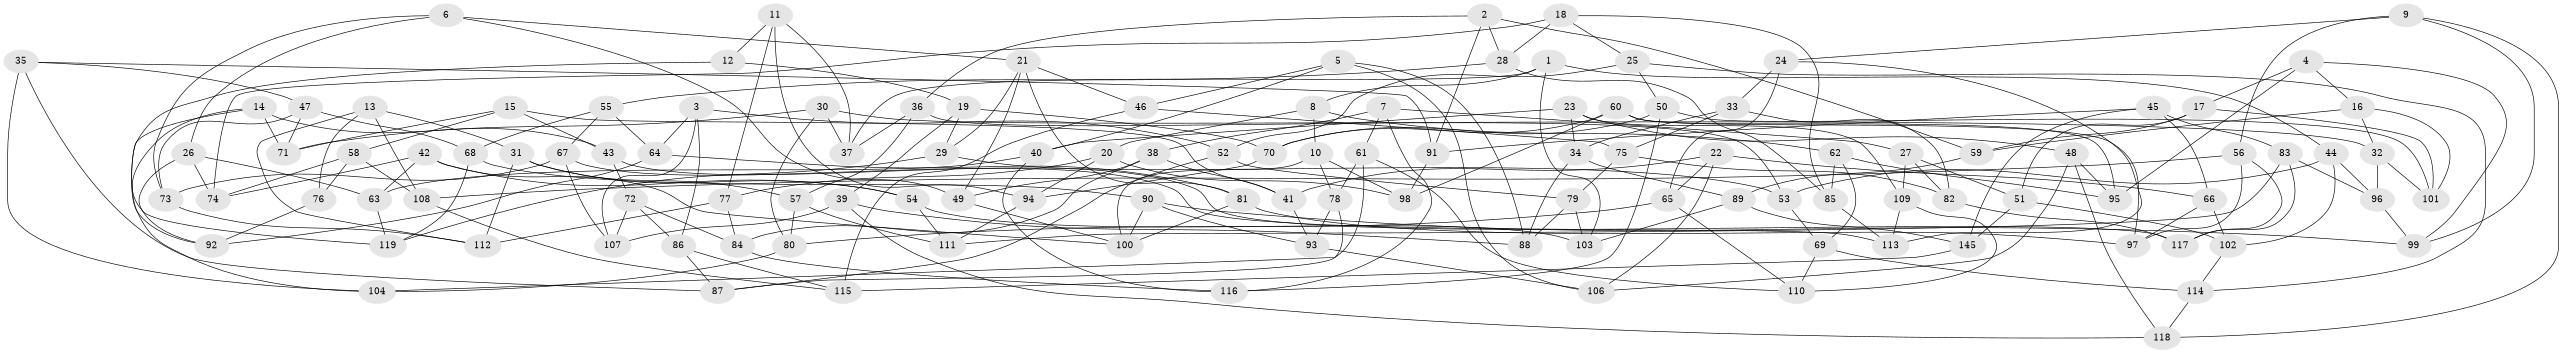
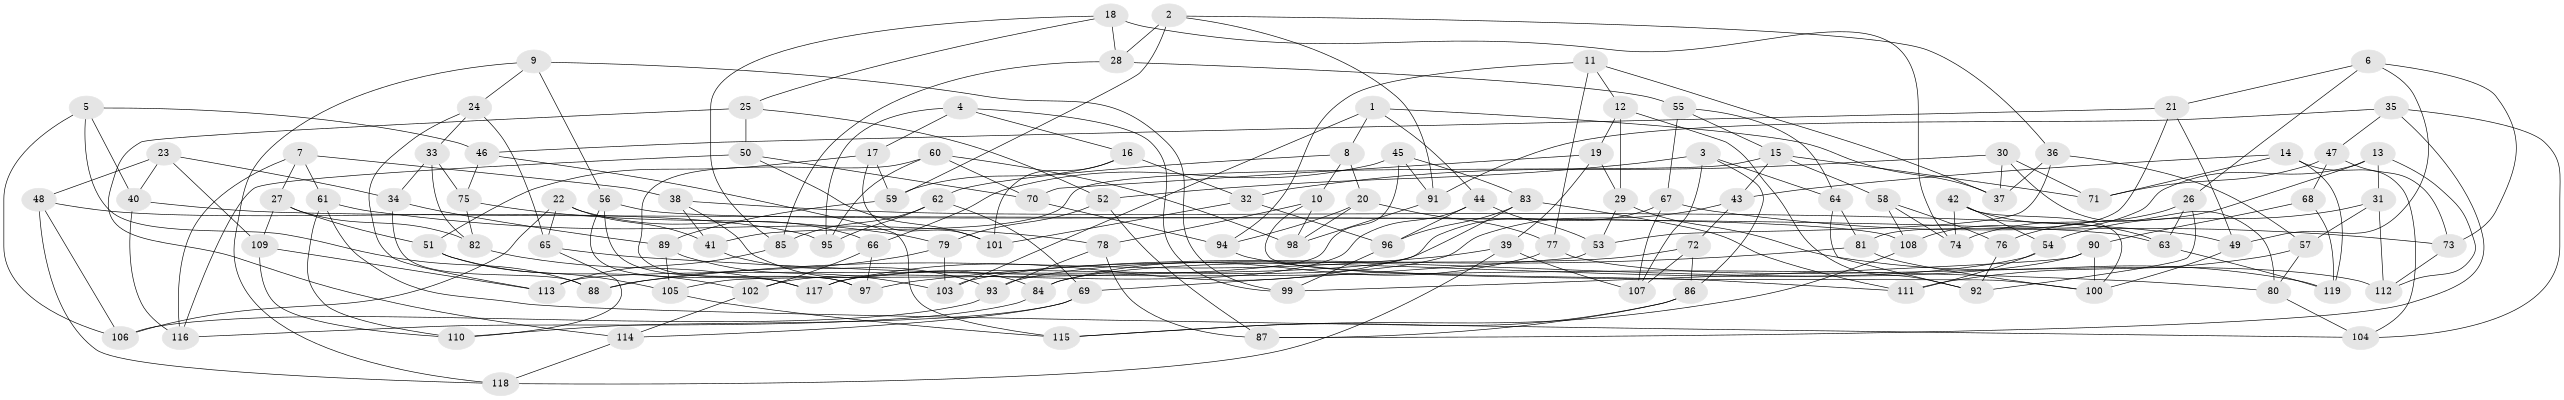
(990, 116) -> (1621, 154)
(555, 122) -> (1712, 123)
(1968, 246) -> (670, 292)
